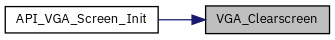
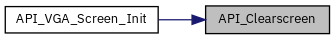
(268, 20) -> (268, 20)
